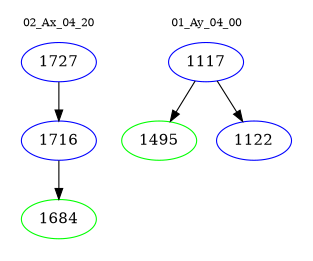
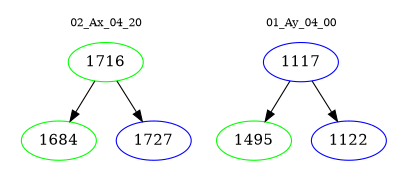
(59, 96) -> (127, 96)
(59, 141) -> (106, 62)
